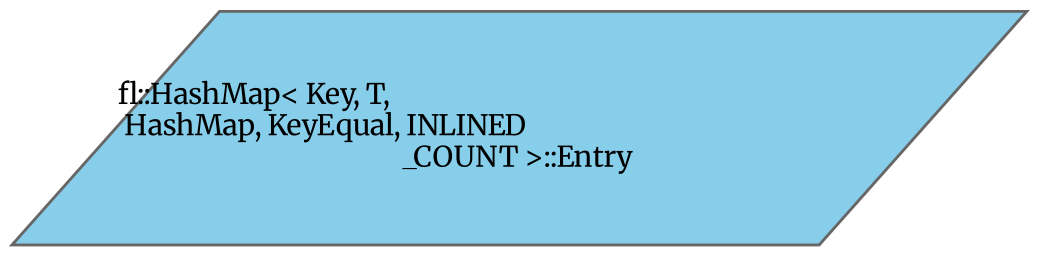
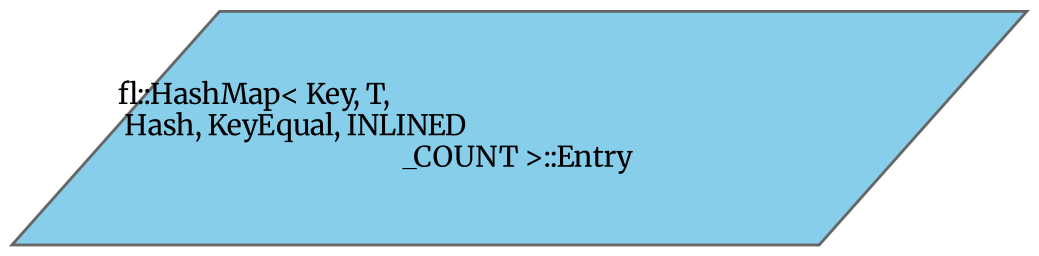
(519, 128) -> (519, 128)
